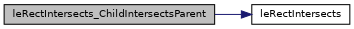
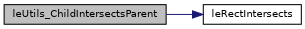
(109, 14) -> (85, 14)
